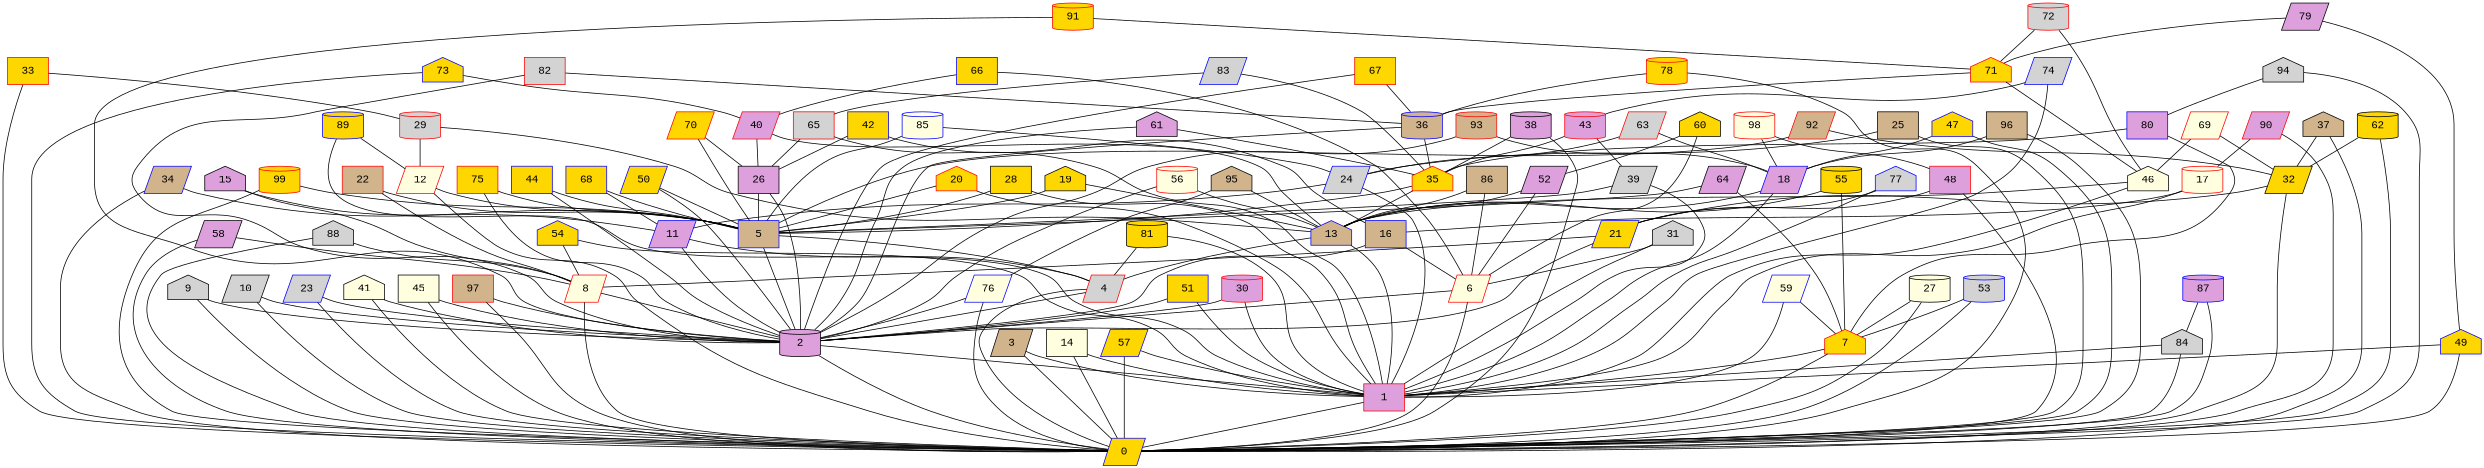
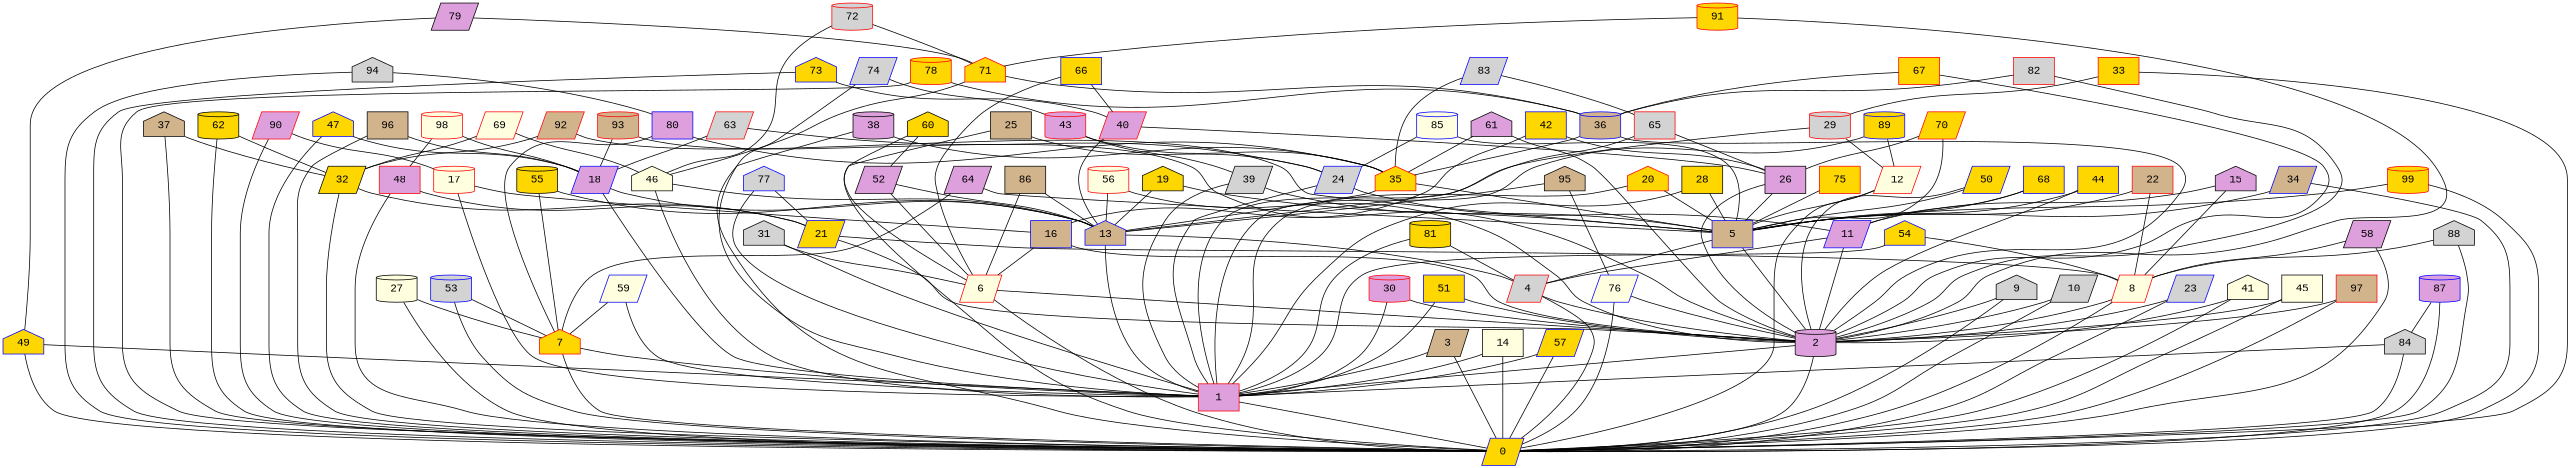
(627, 270) -> none
